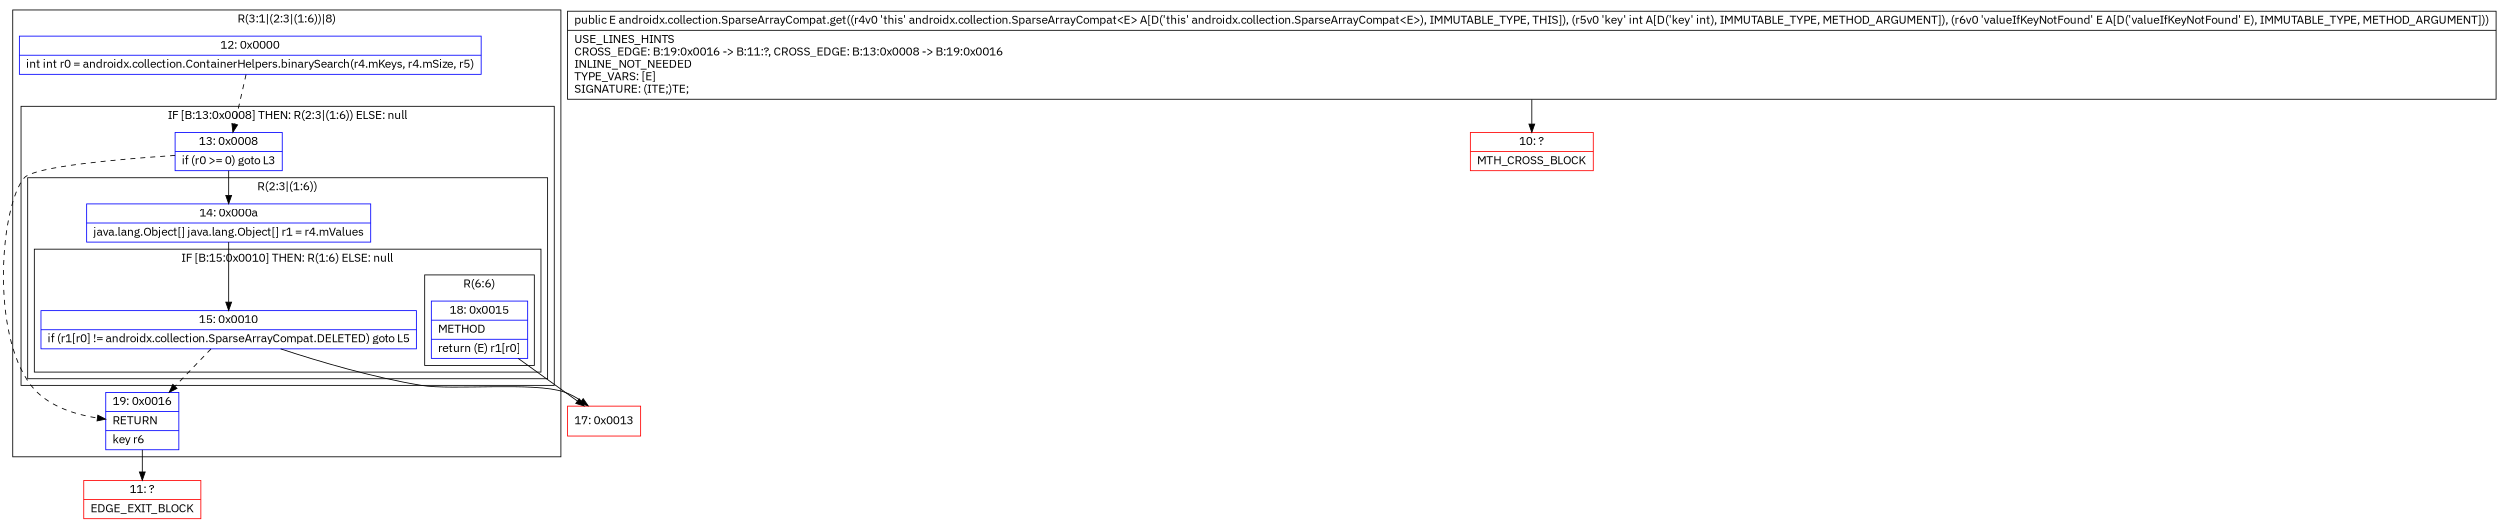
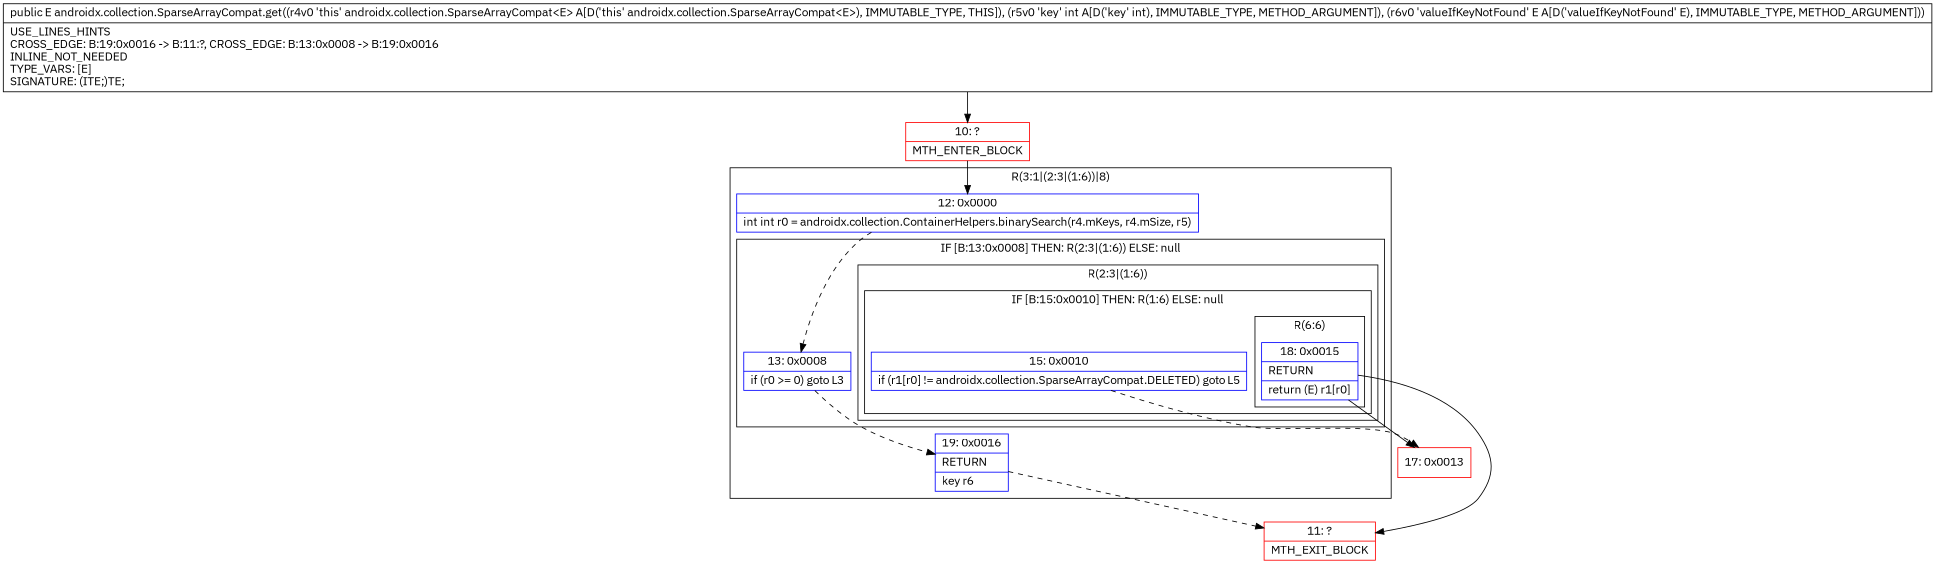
(1532, 161) -> (968, 151)
none -> (968, 173)
(229, 223) -> none
(462, 329) -> (1291, 371)
(194, 367) -> none
(430, 386) -> (1260, 428)
none -> (1487, 449)
(142, 462) -> (1157, 504)
(142, 509) -> (1320, 550)
